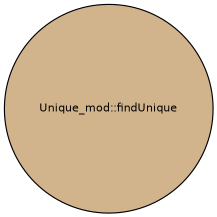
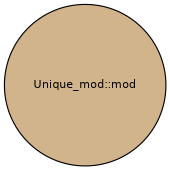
(109, 109) -> (85, 85)
